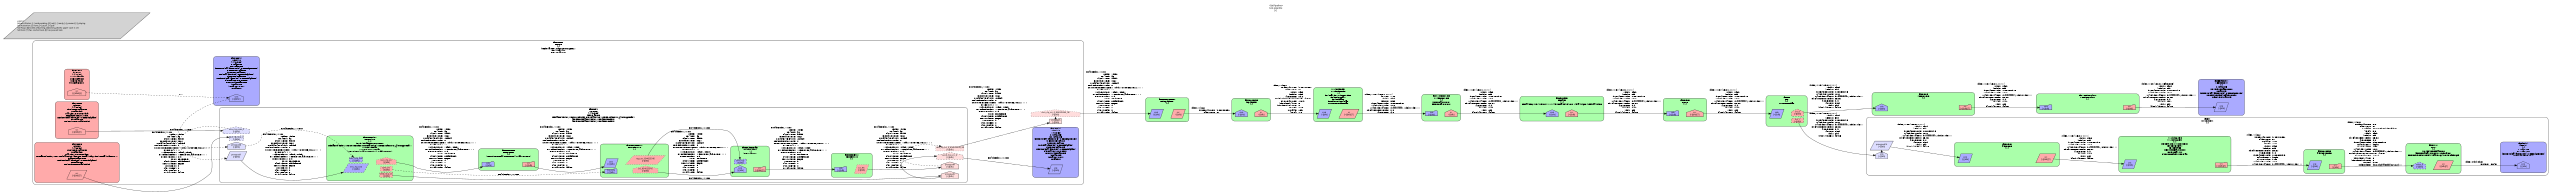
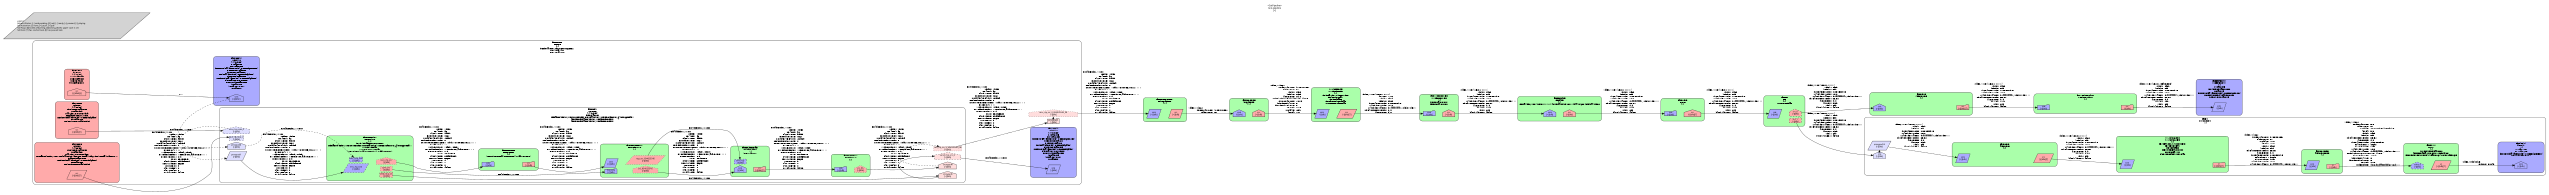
(156, 95) -> (156, 95)
(862, 169) -> (860, 169)
(497, 176) -> (497, 176)
